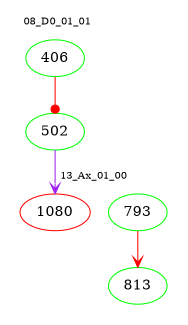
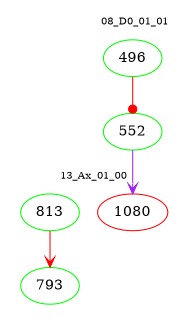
(55, 58) -> (133, 58)
(55, 132) -> (133, 132)
(138, 244) -> (50, 244)
